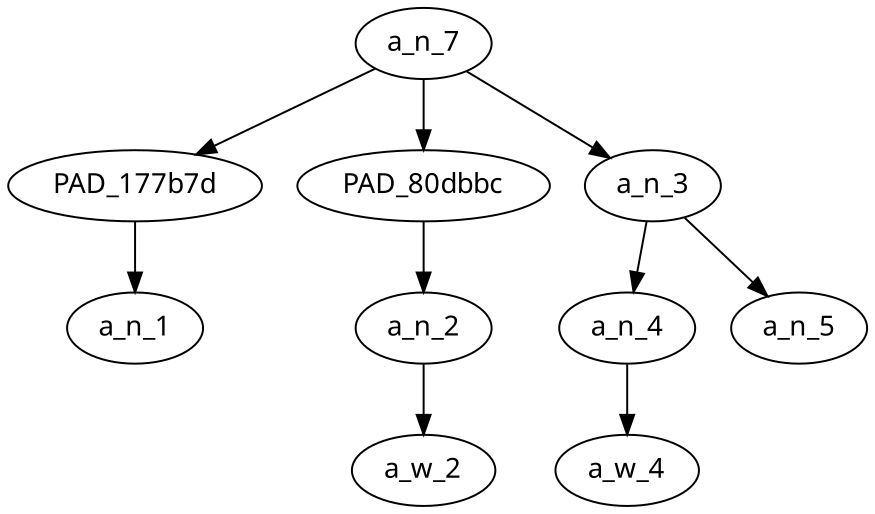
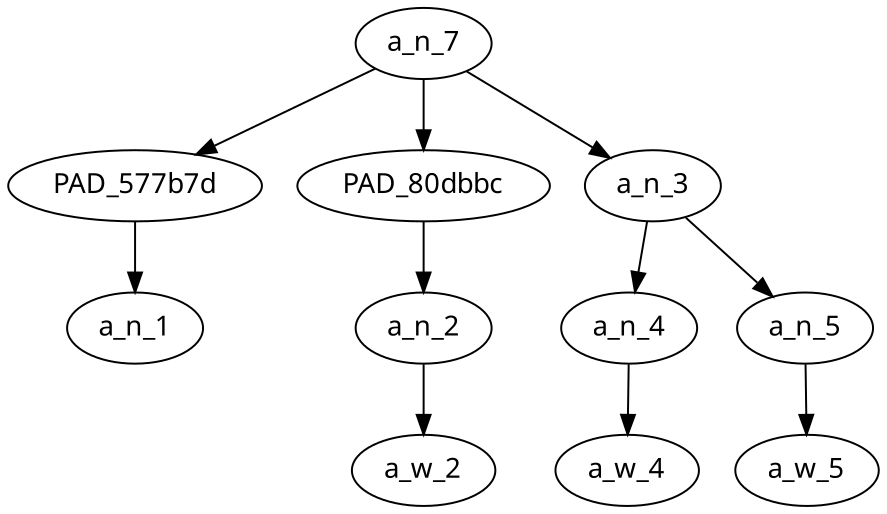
(135, 186) -> (135, 186)
none -> (807, 470)
